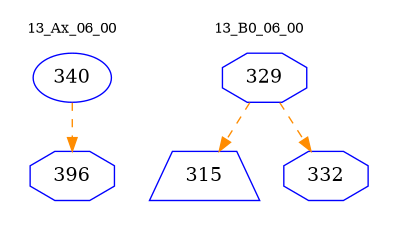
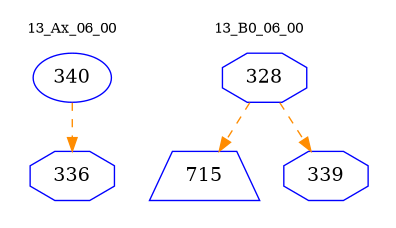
(265, 78) -> (265, 78)
(72, 176) -> (72, 176)
(205, 176) -> (205, 176)
(326, 176) -> (326, 176)
